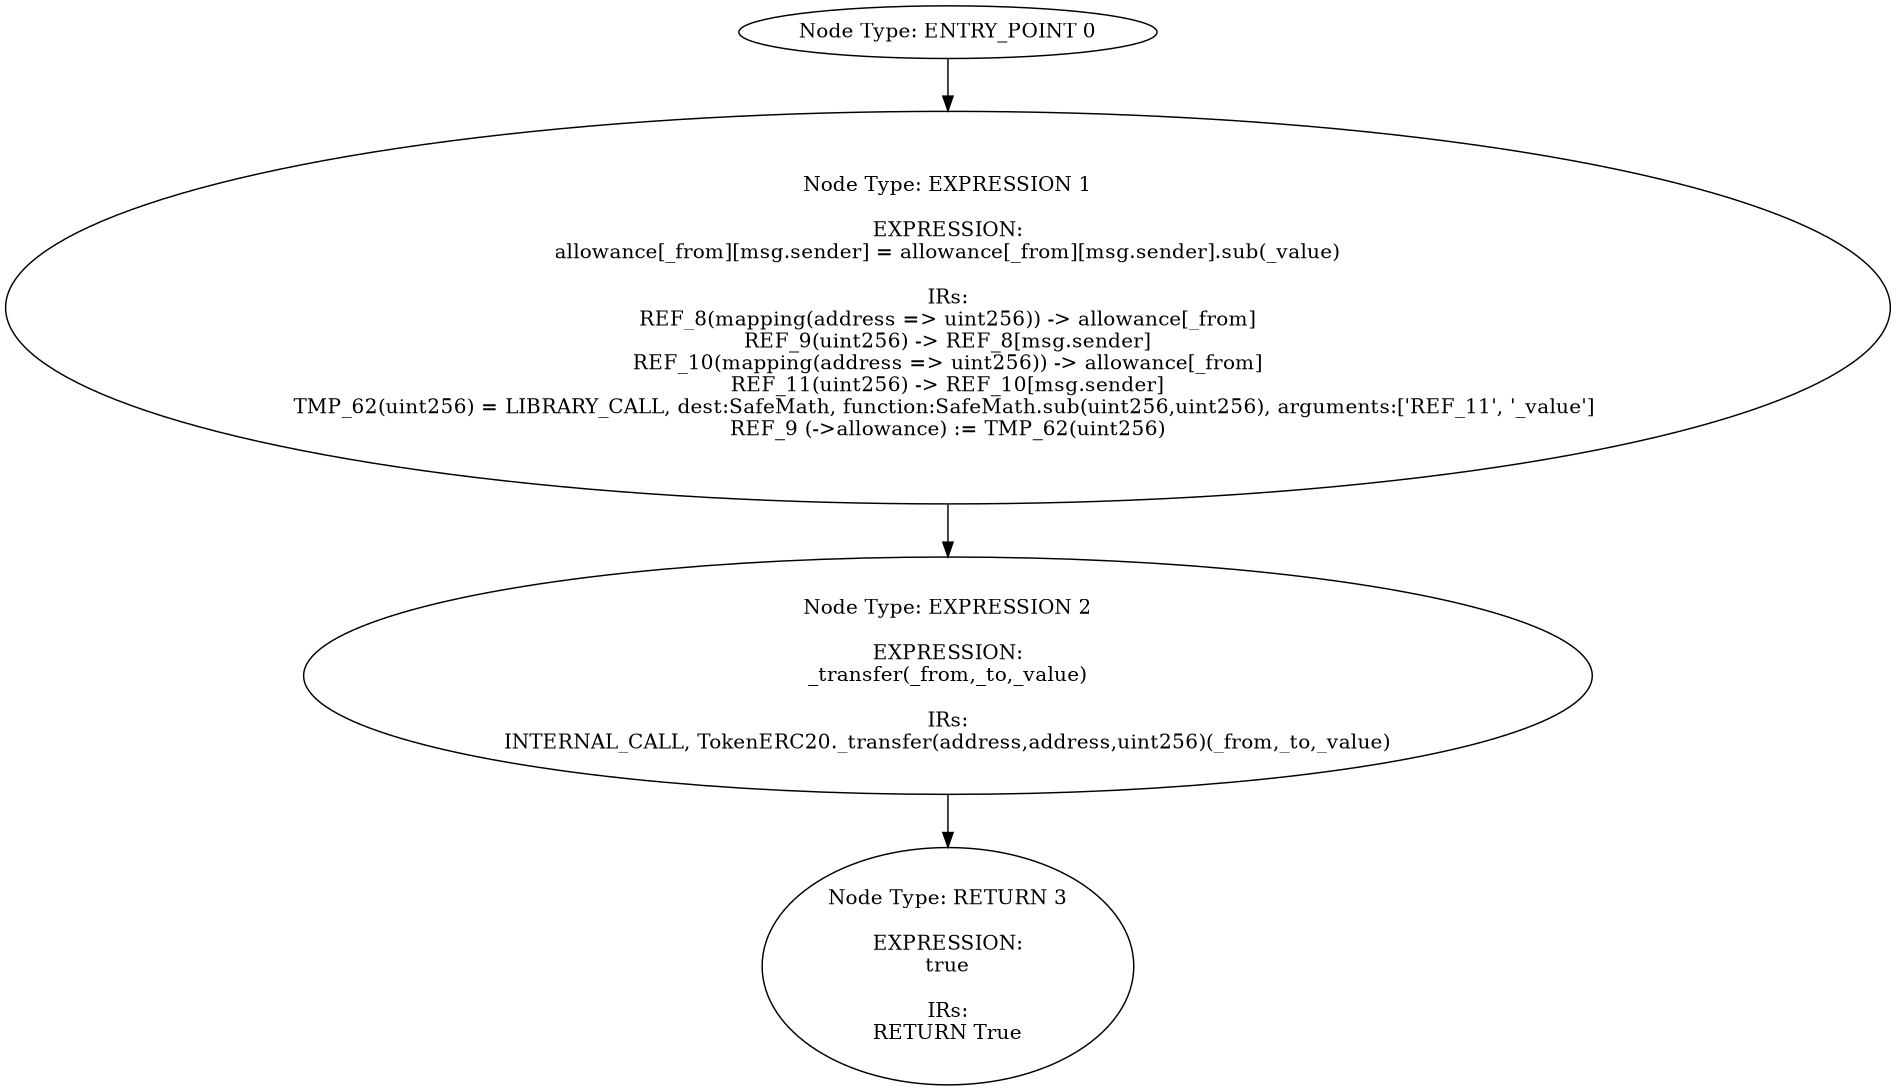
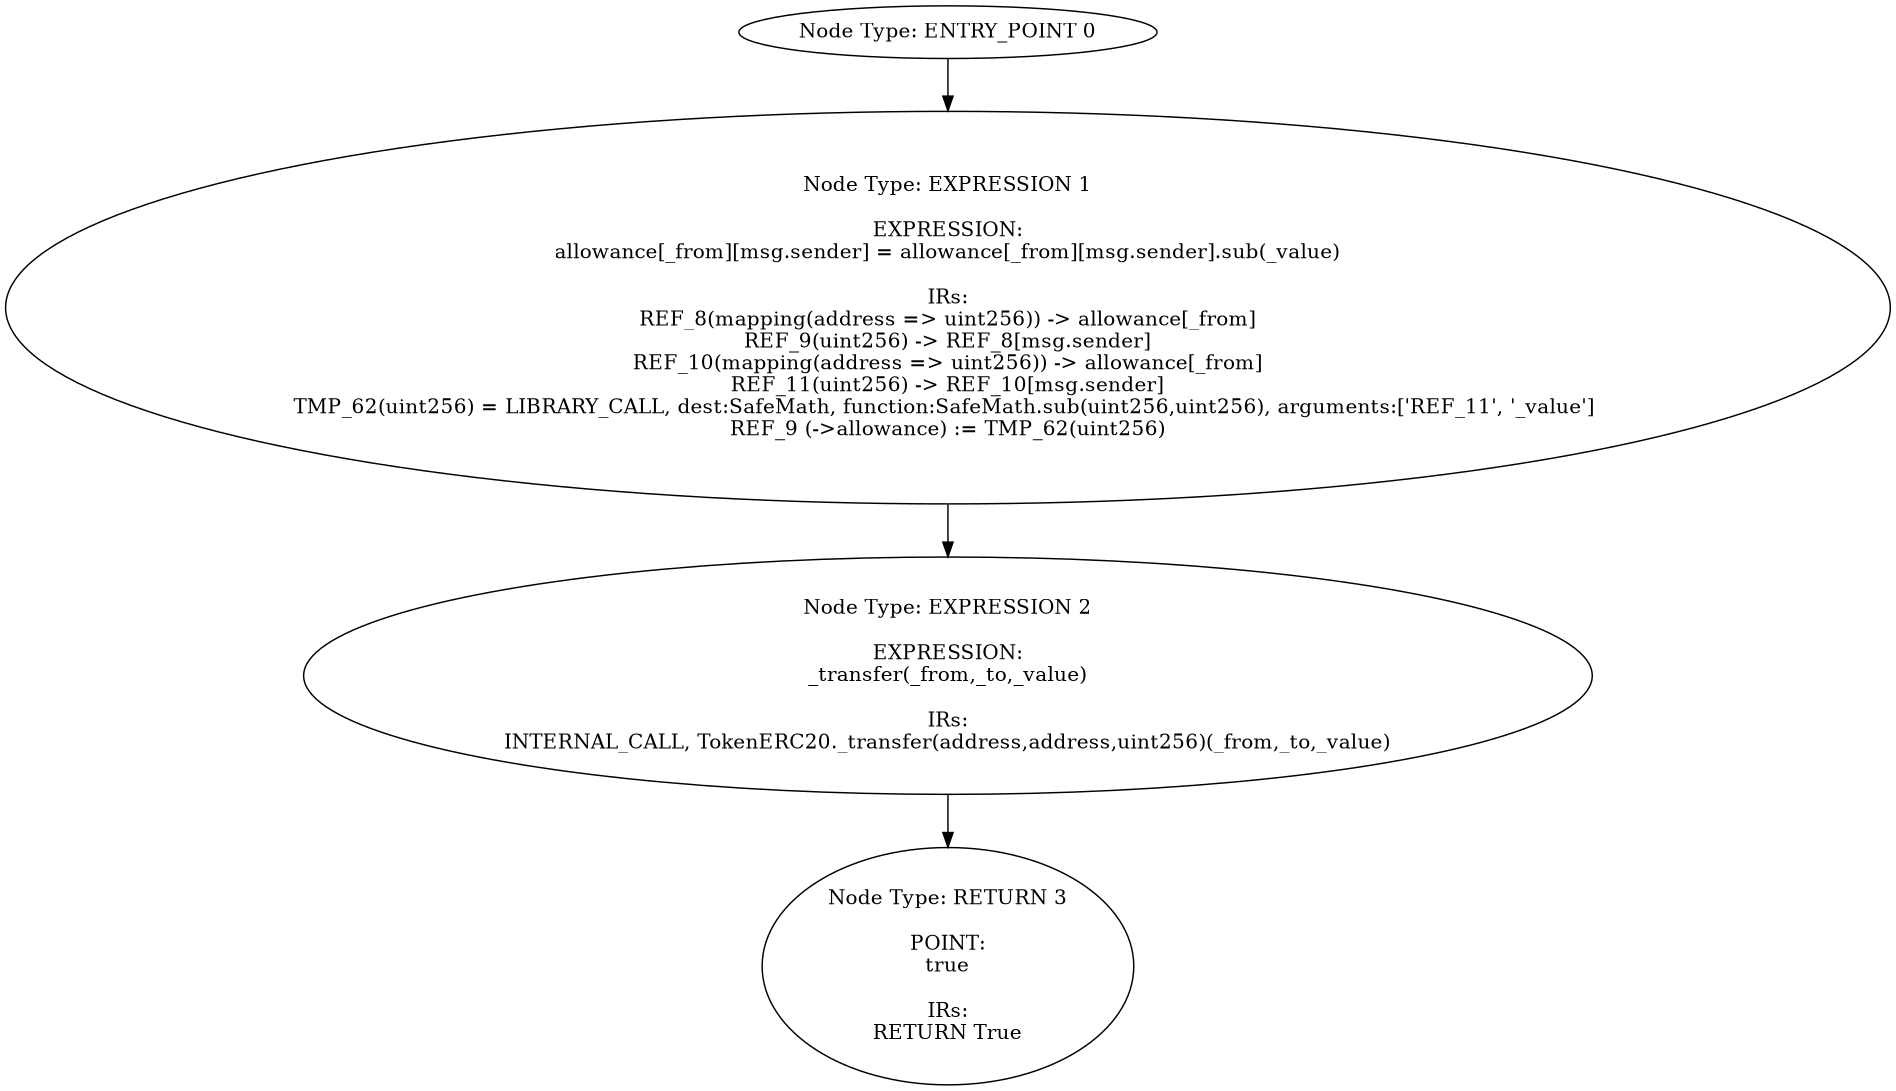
(948, 966) -> (948, 966)
